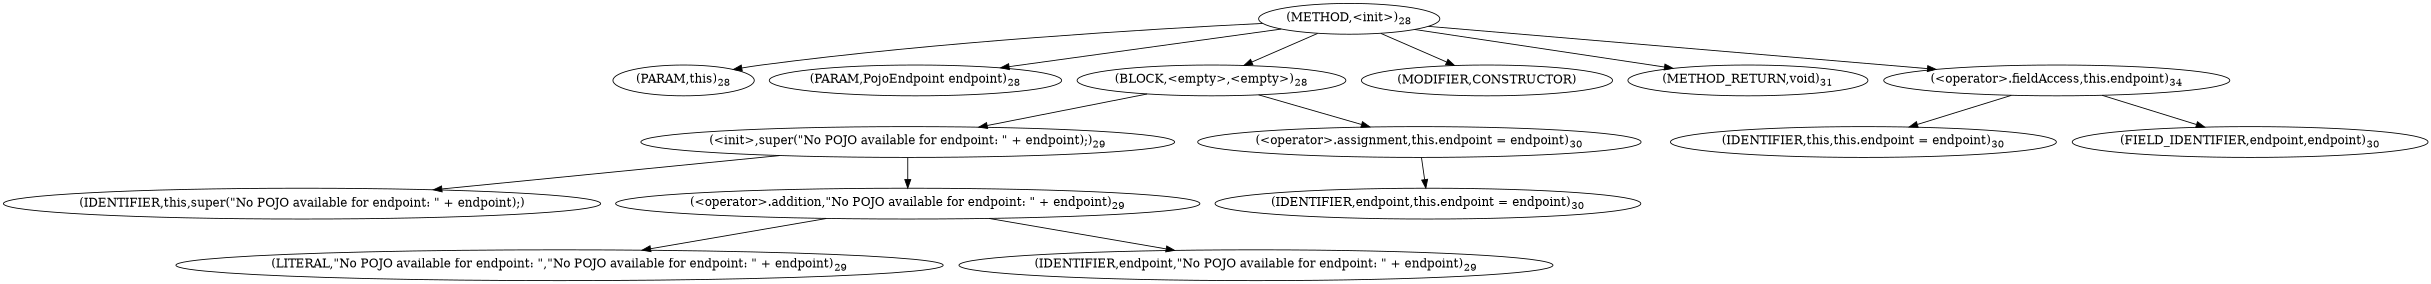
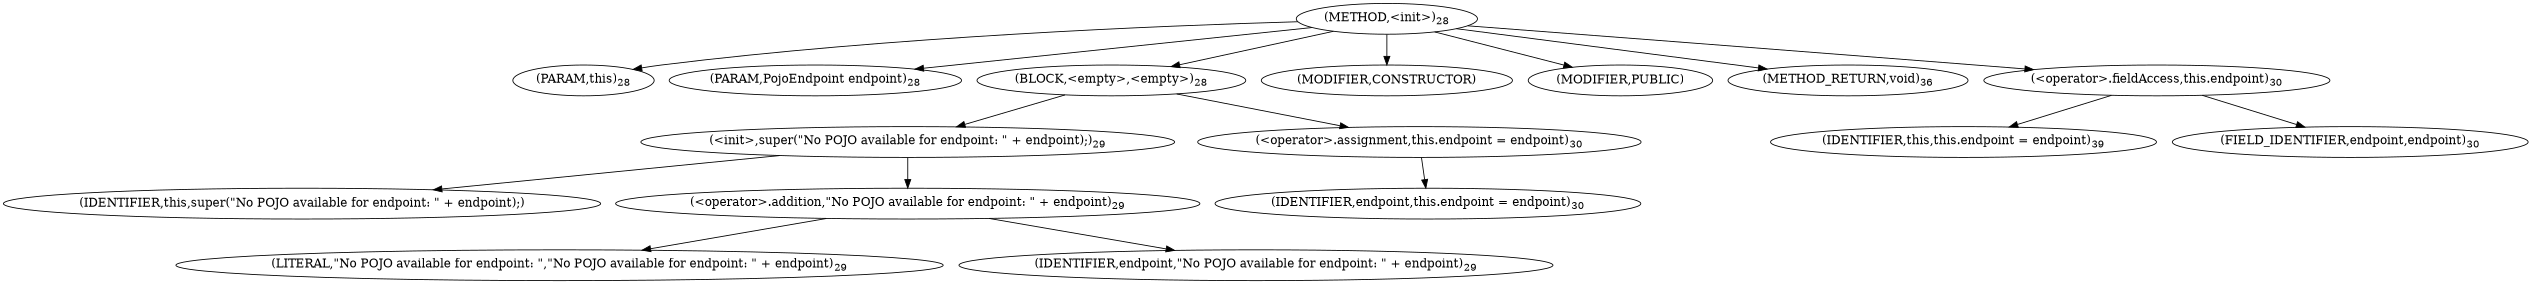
(1827, 79) -> (1927, 79)
(2176, 79) -> (2276, 79)
none -> (1620, 80)
(1998, 141) -> (2098, 141)
